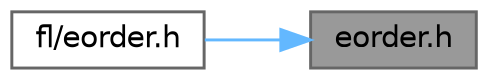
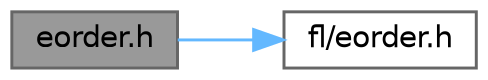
(243, 40) -> (216, 40)
